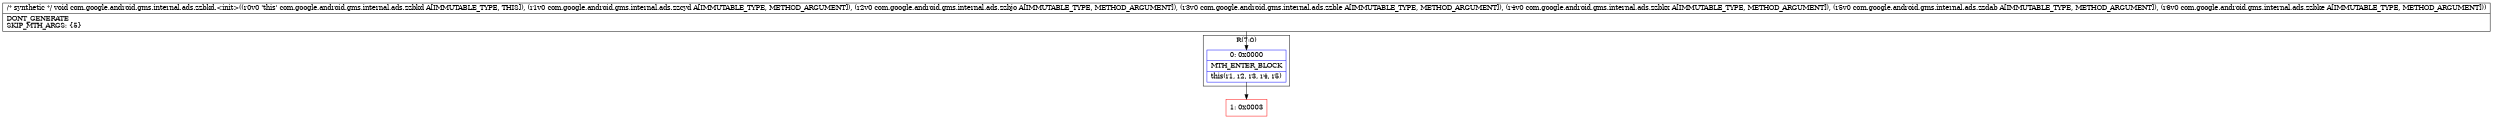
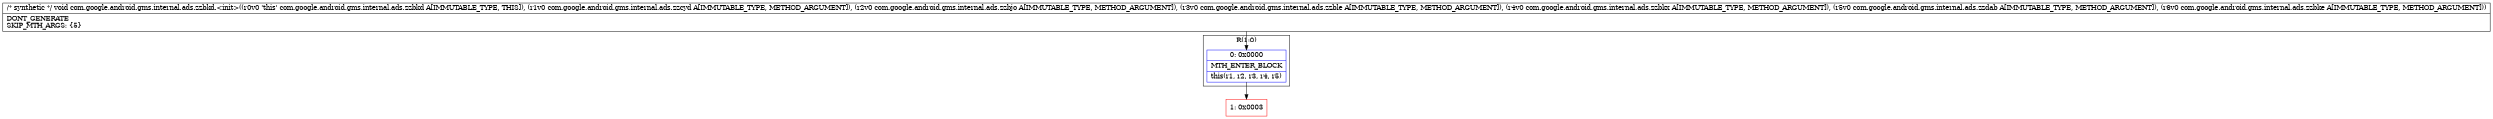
(1246, 41) -> (1246, 41)
